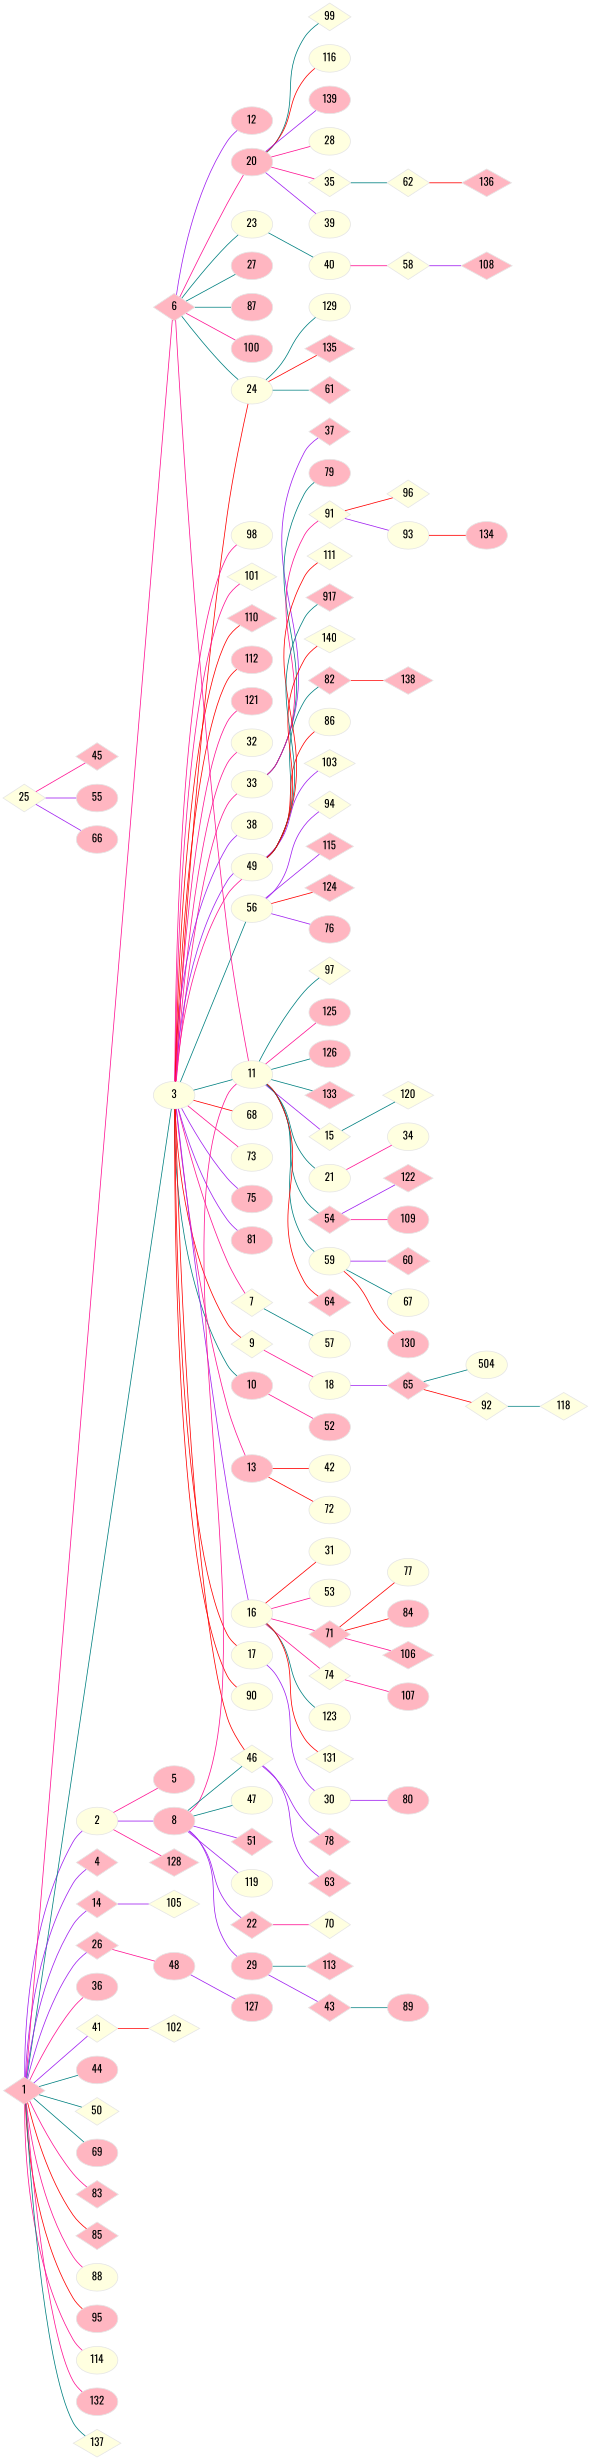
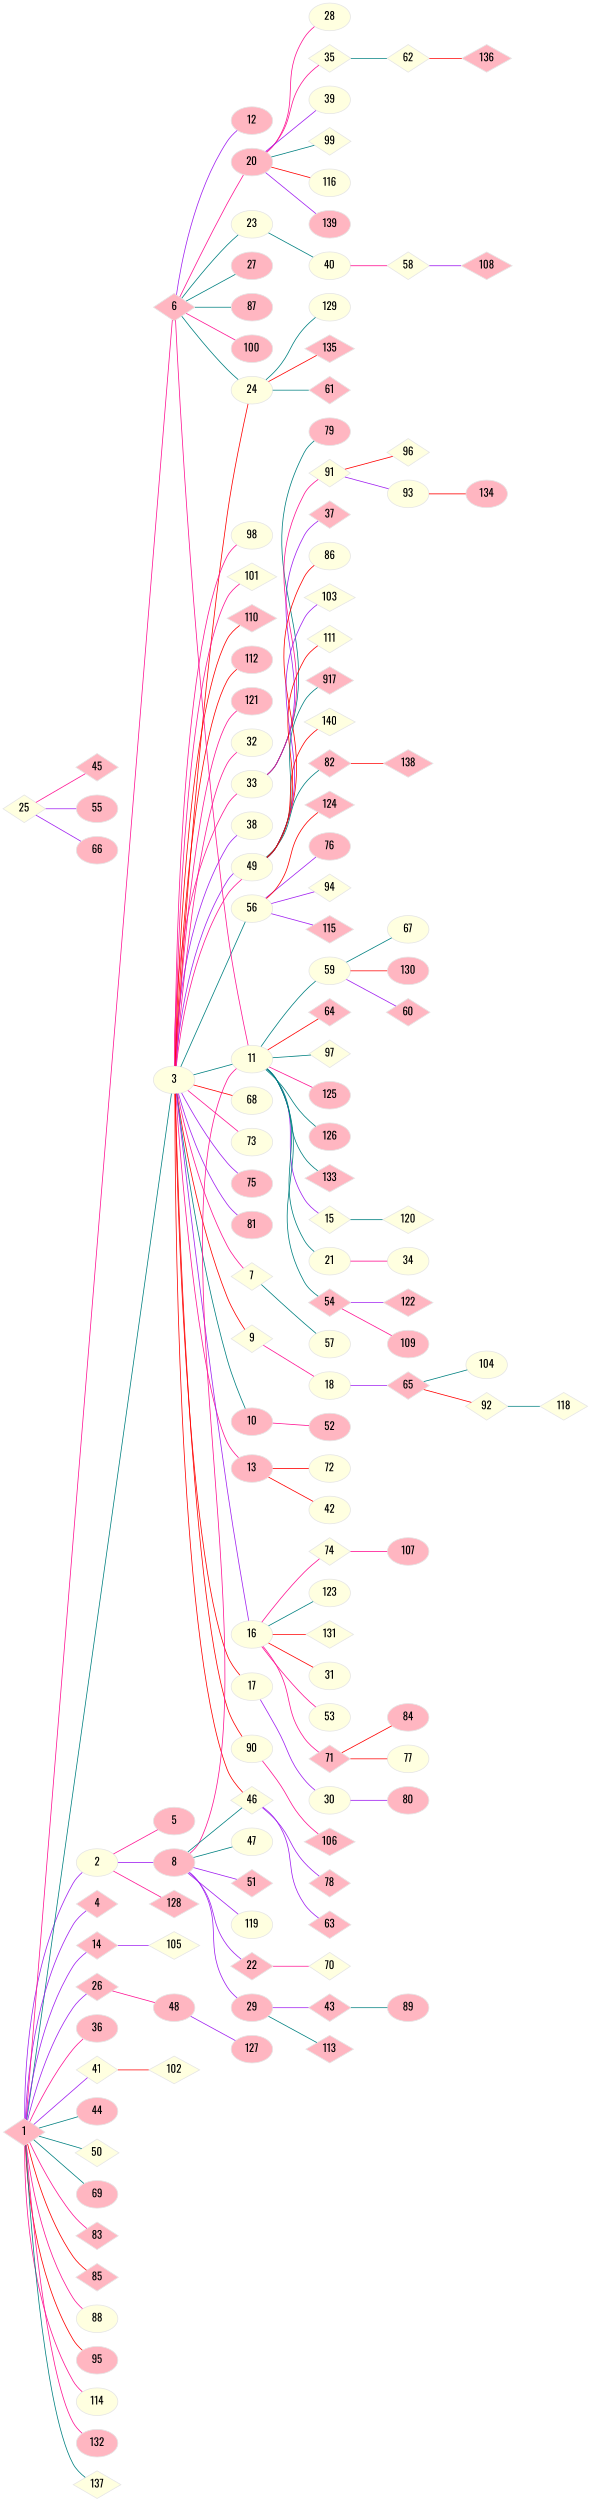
(487, 1365) -> (487, 1365)
(368, 1645) -> (289, 1799)
